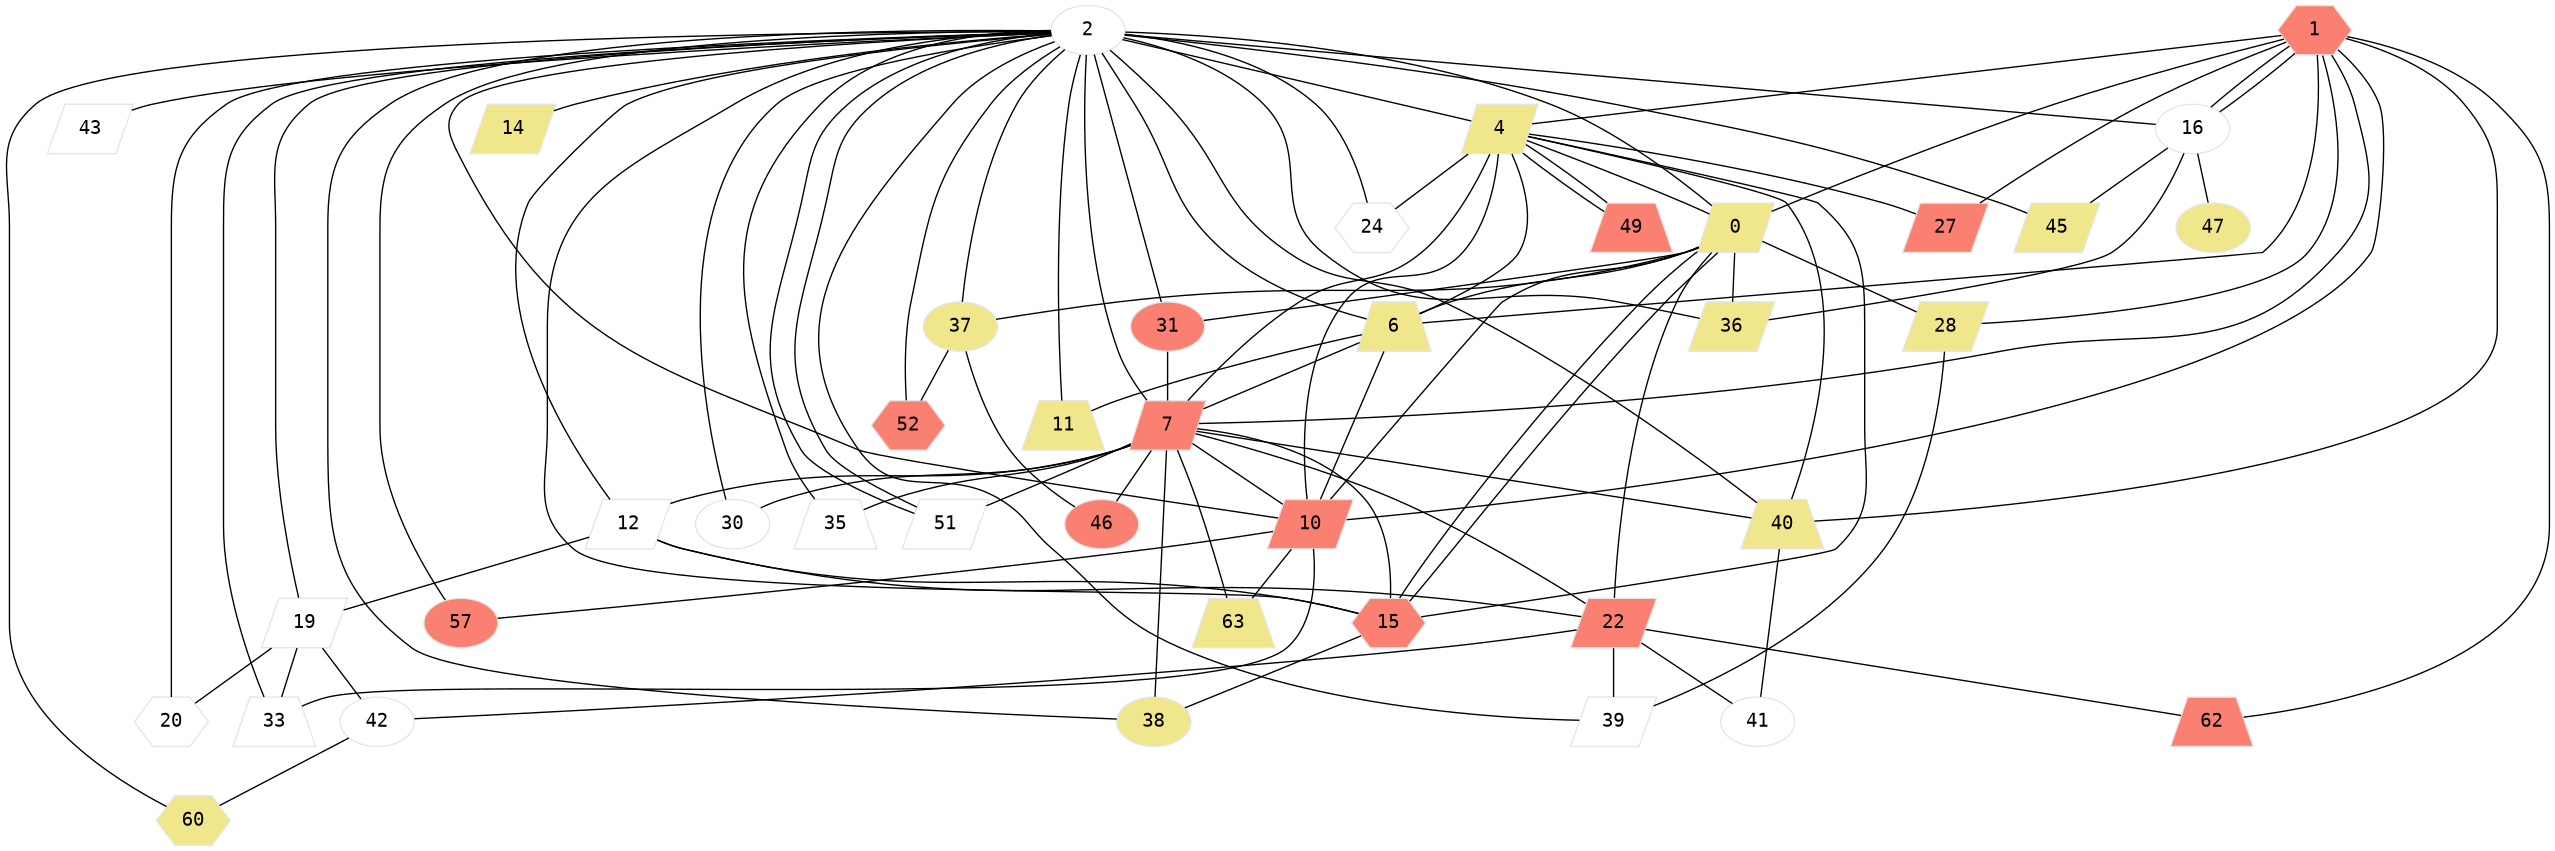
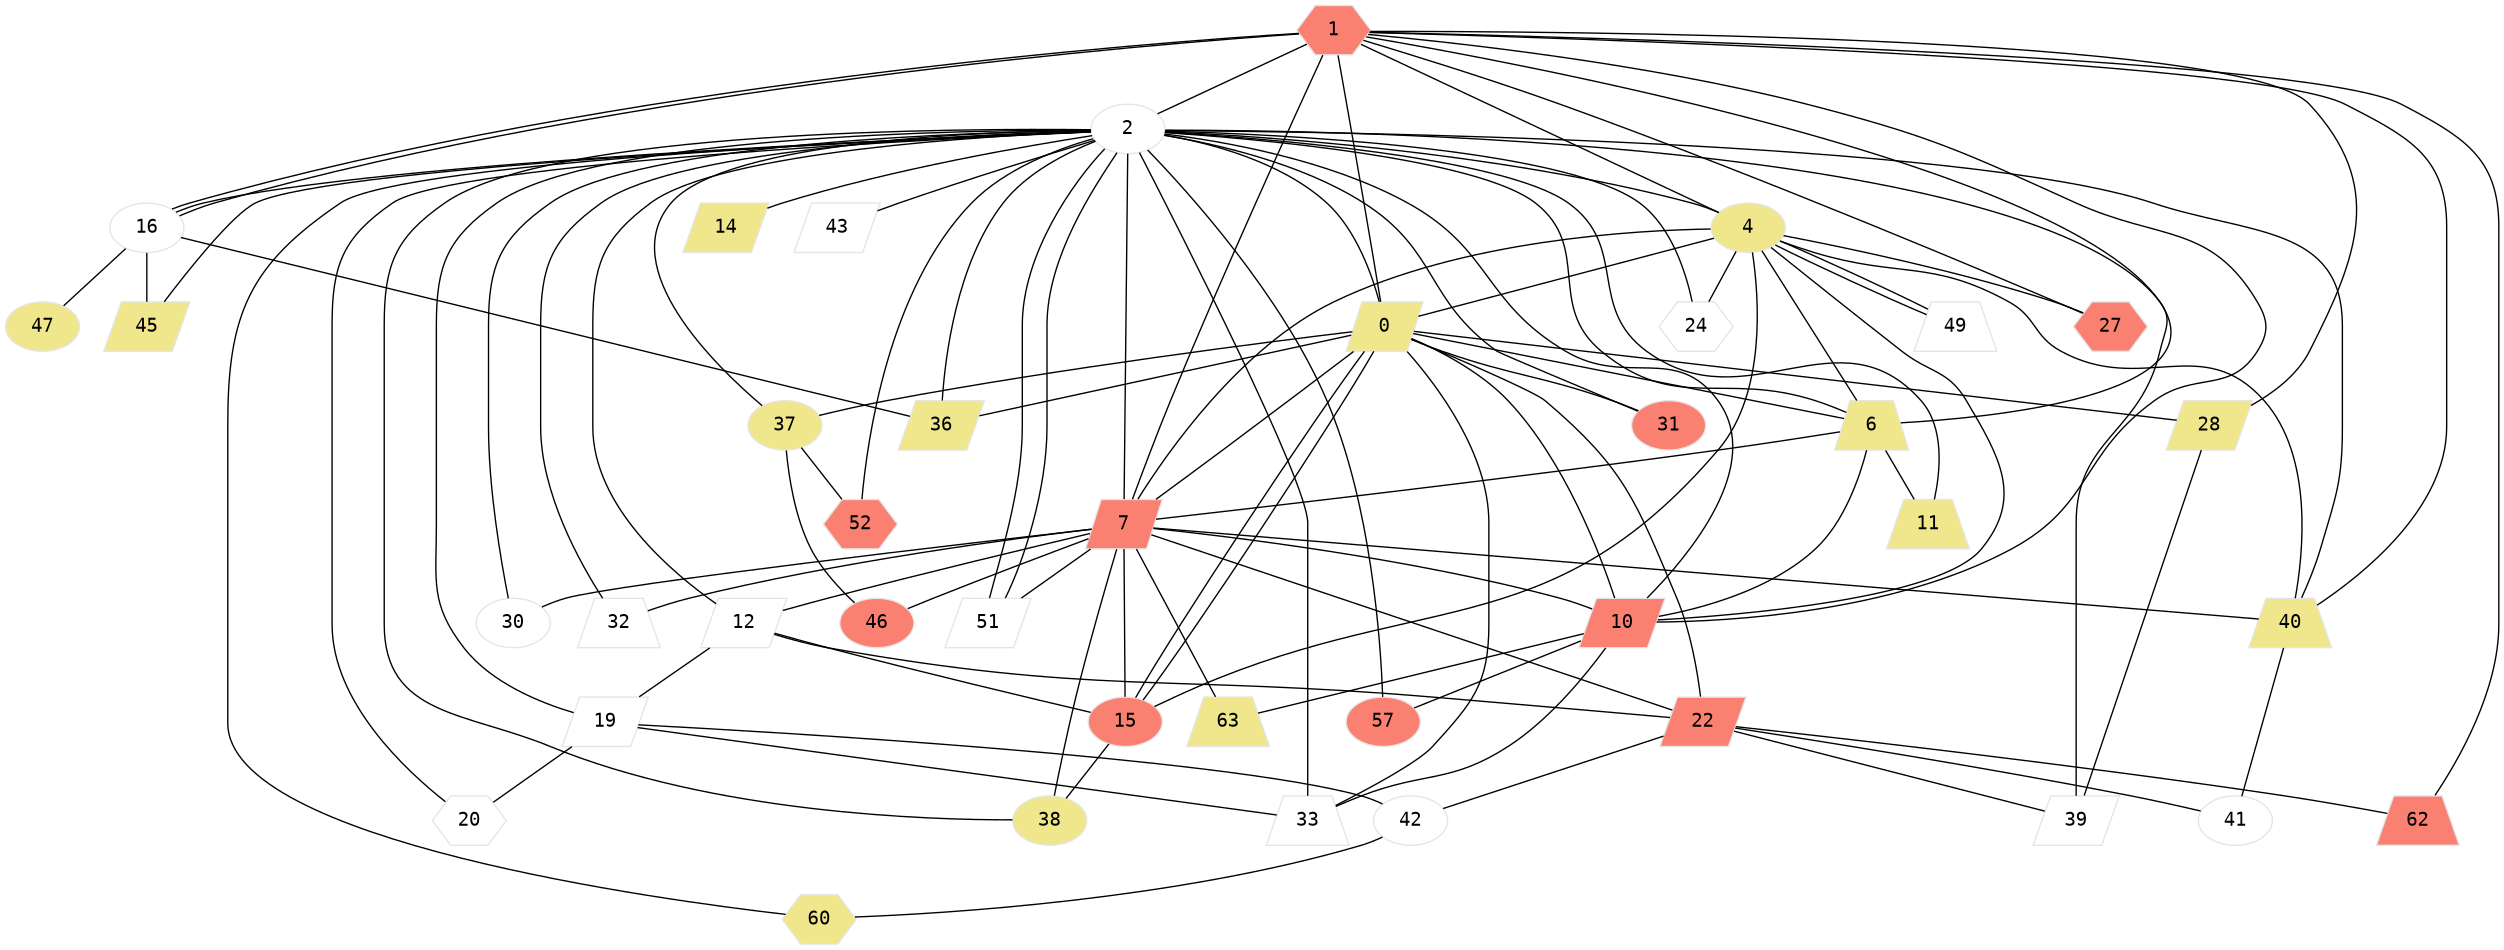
(1500, 129) -> (1748, 228)
(1631, 228) -> (1955, 327)
(1946, 228) -> (2110, 327)
(1168, 375) -> (1255, 426)
(550, 518) -> (1232, 79)
(836, 524) -> (619, 623)
none -> (1489, 590)
(1389, 623) -> (1125, 722)
